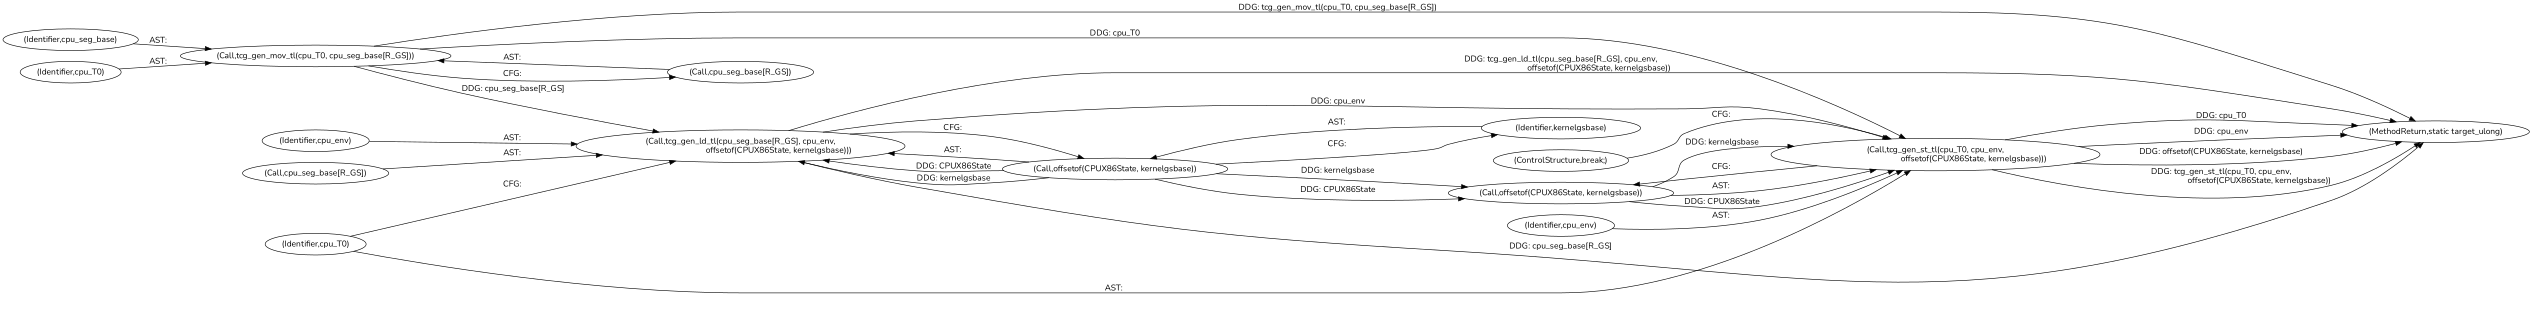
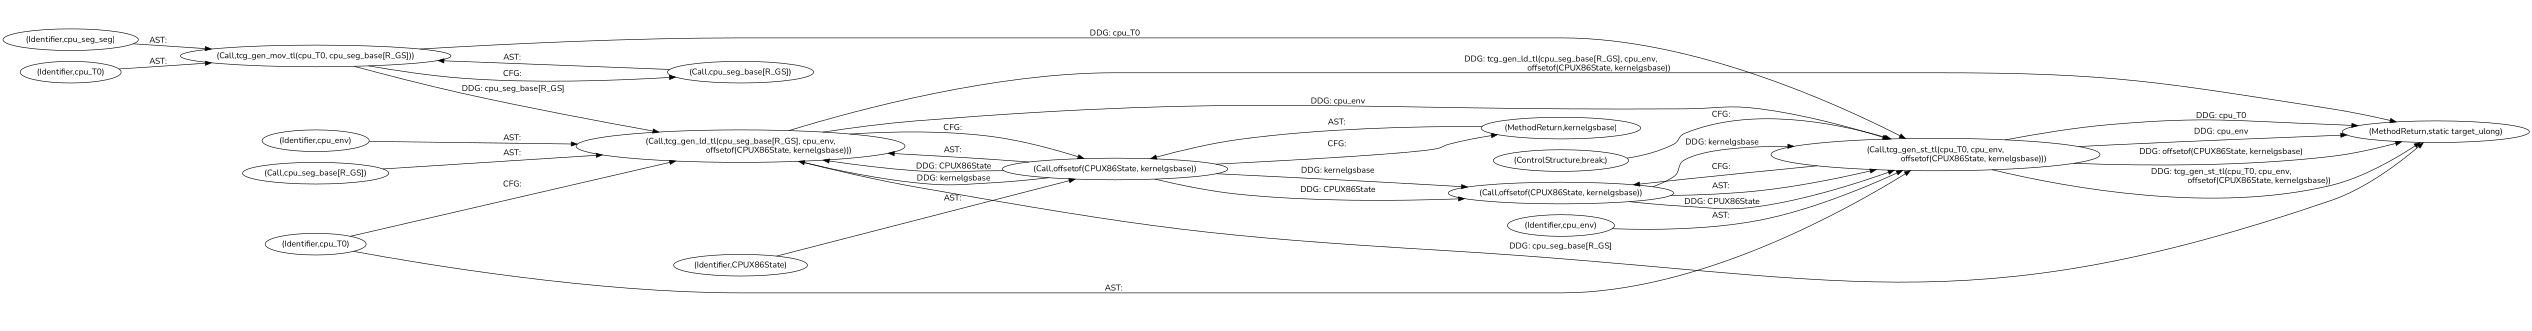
(1399, 12) -> none
(71, 40) -> (71, 40)
(1561, 128) -> (1561, 128)
none -> (741, 265)
